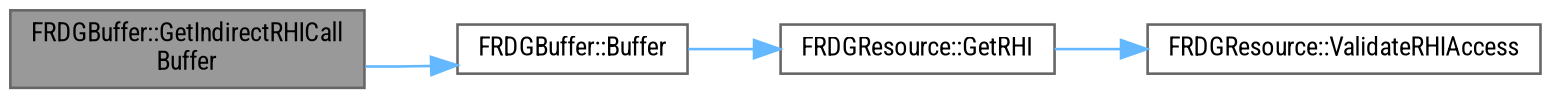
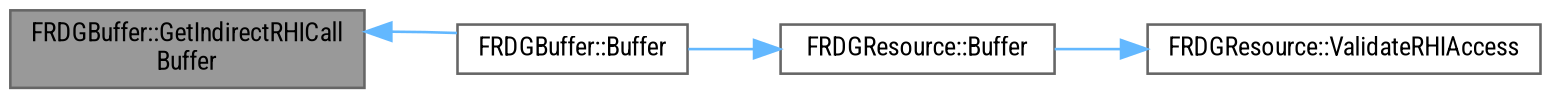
(918, 49) -> (918, 49)
(398, 66) -> (424, 32)
